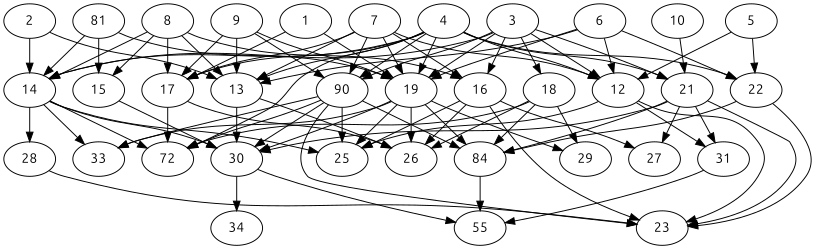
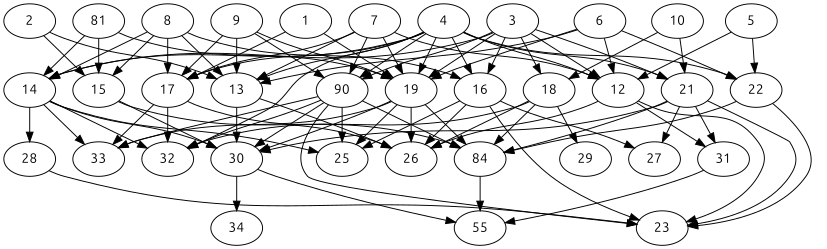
none -> (624, 50)
(30, 51) -> (60, 51)
(439, 63) -> (460, 51)
none -> (139, 119)
(508, 123) -> (528, 122)
none -> (284, 125)
(520, 136) -> none
(168, 159) -> (168, 159)
